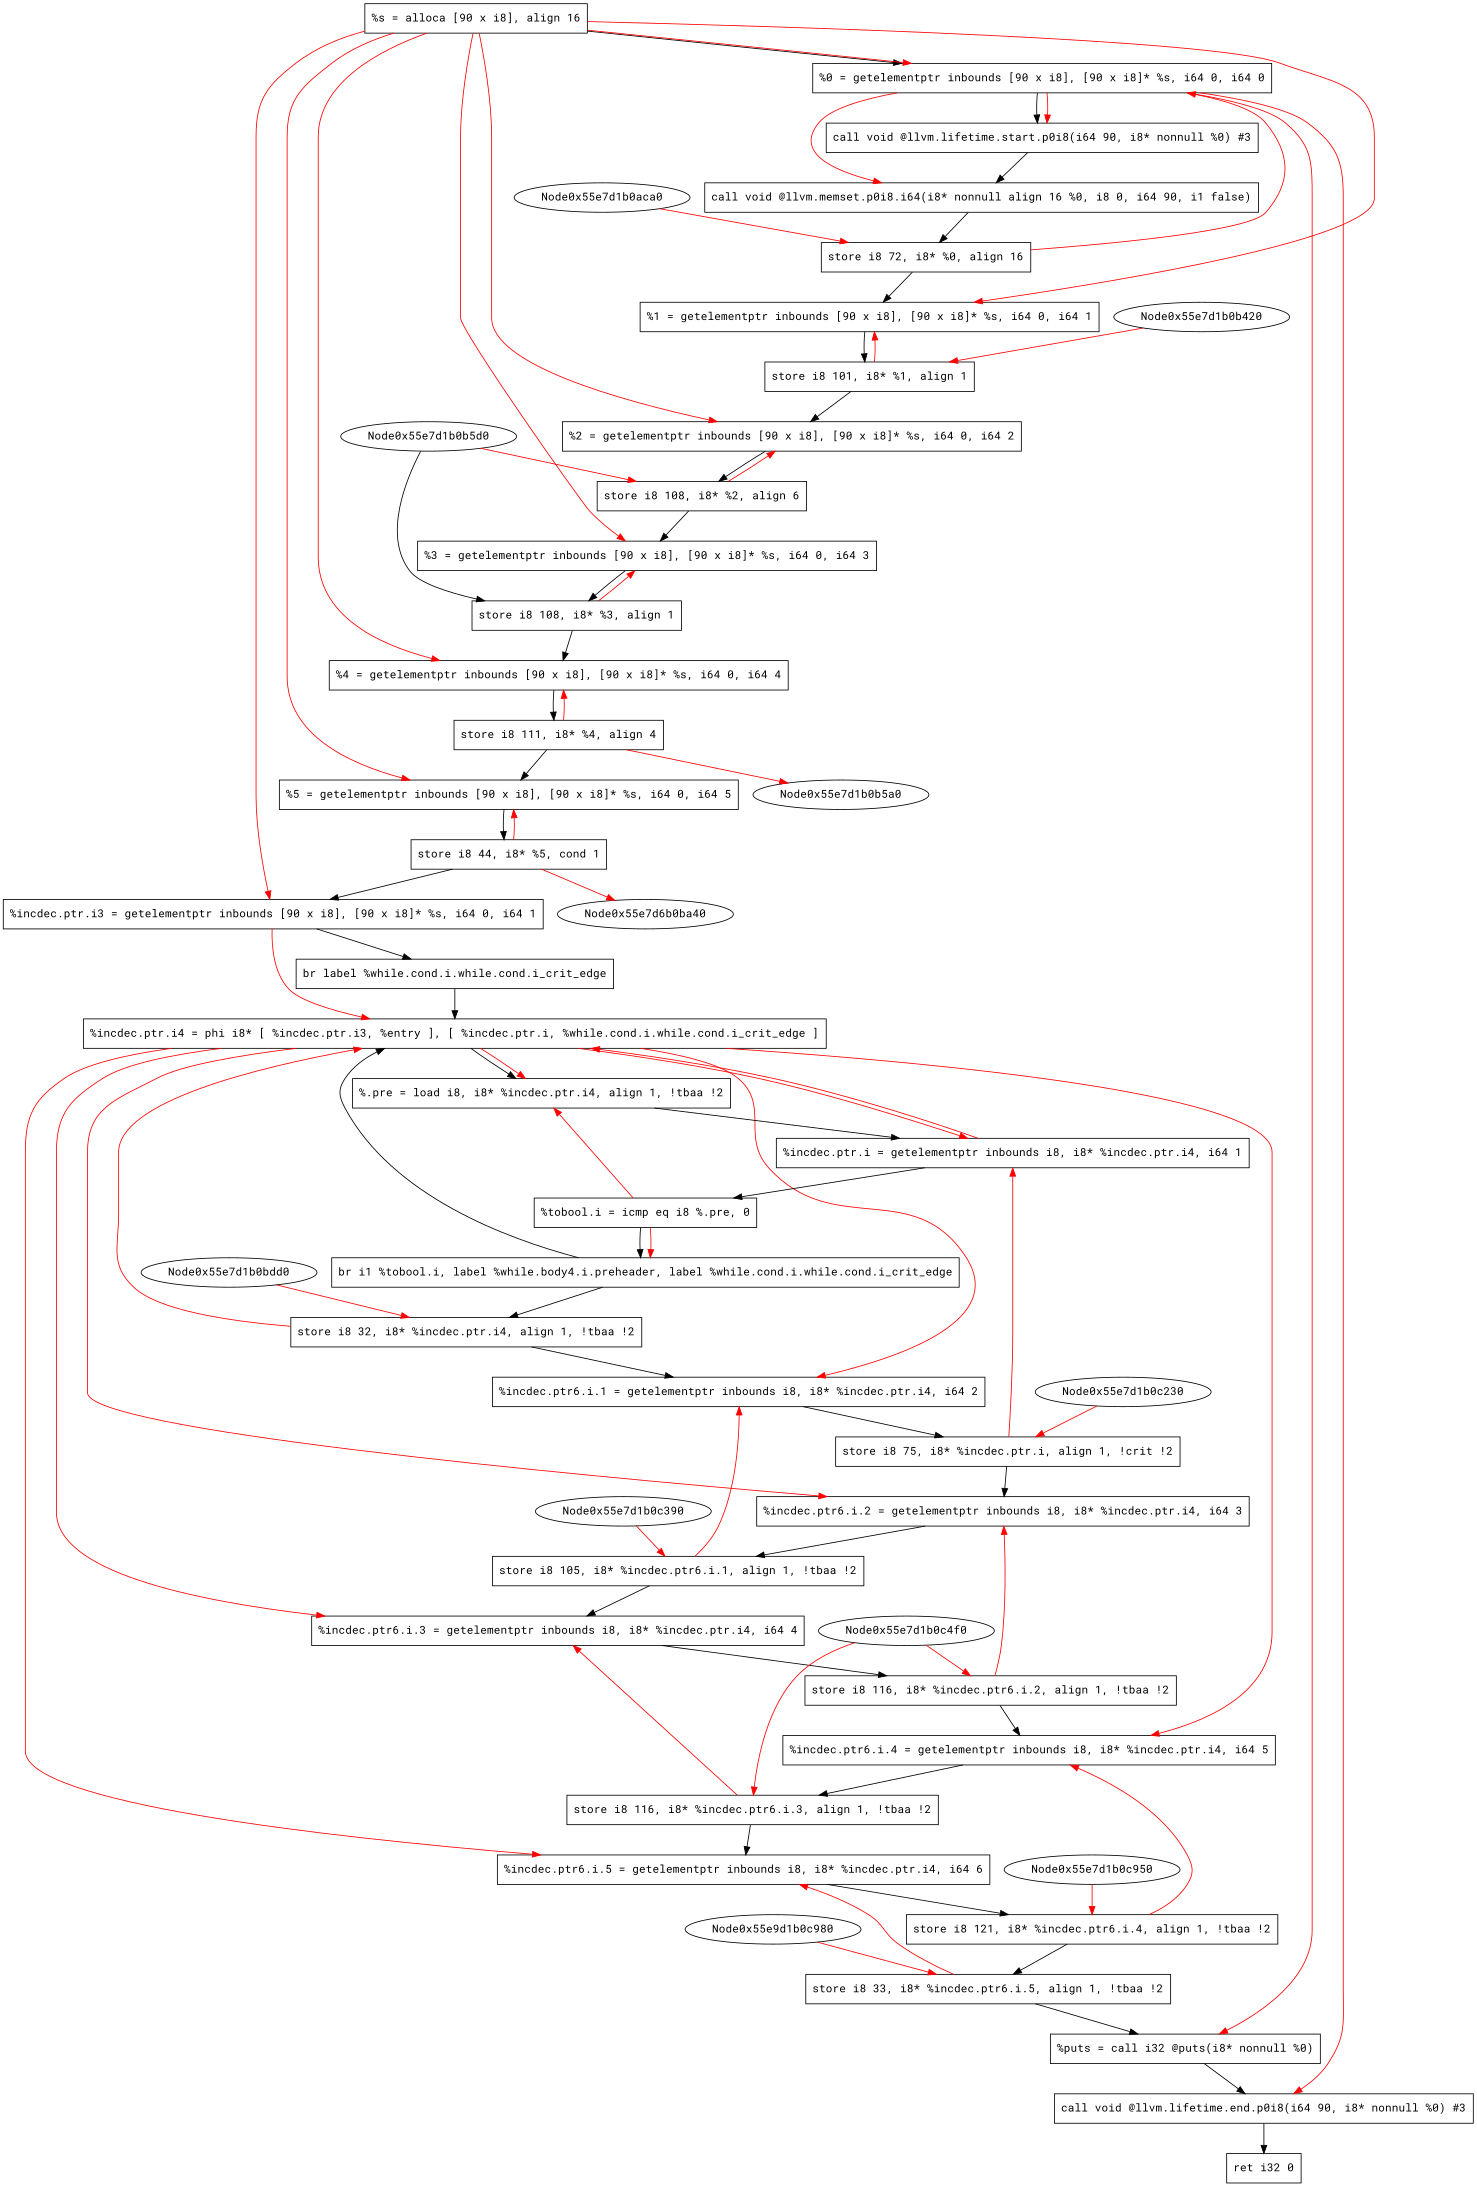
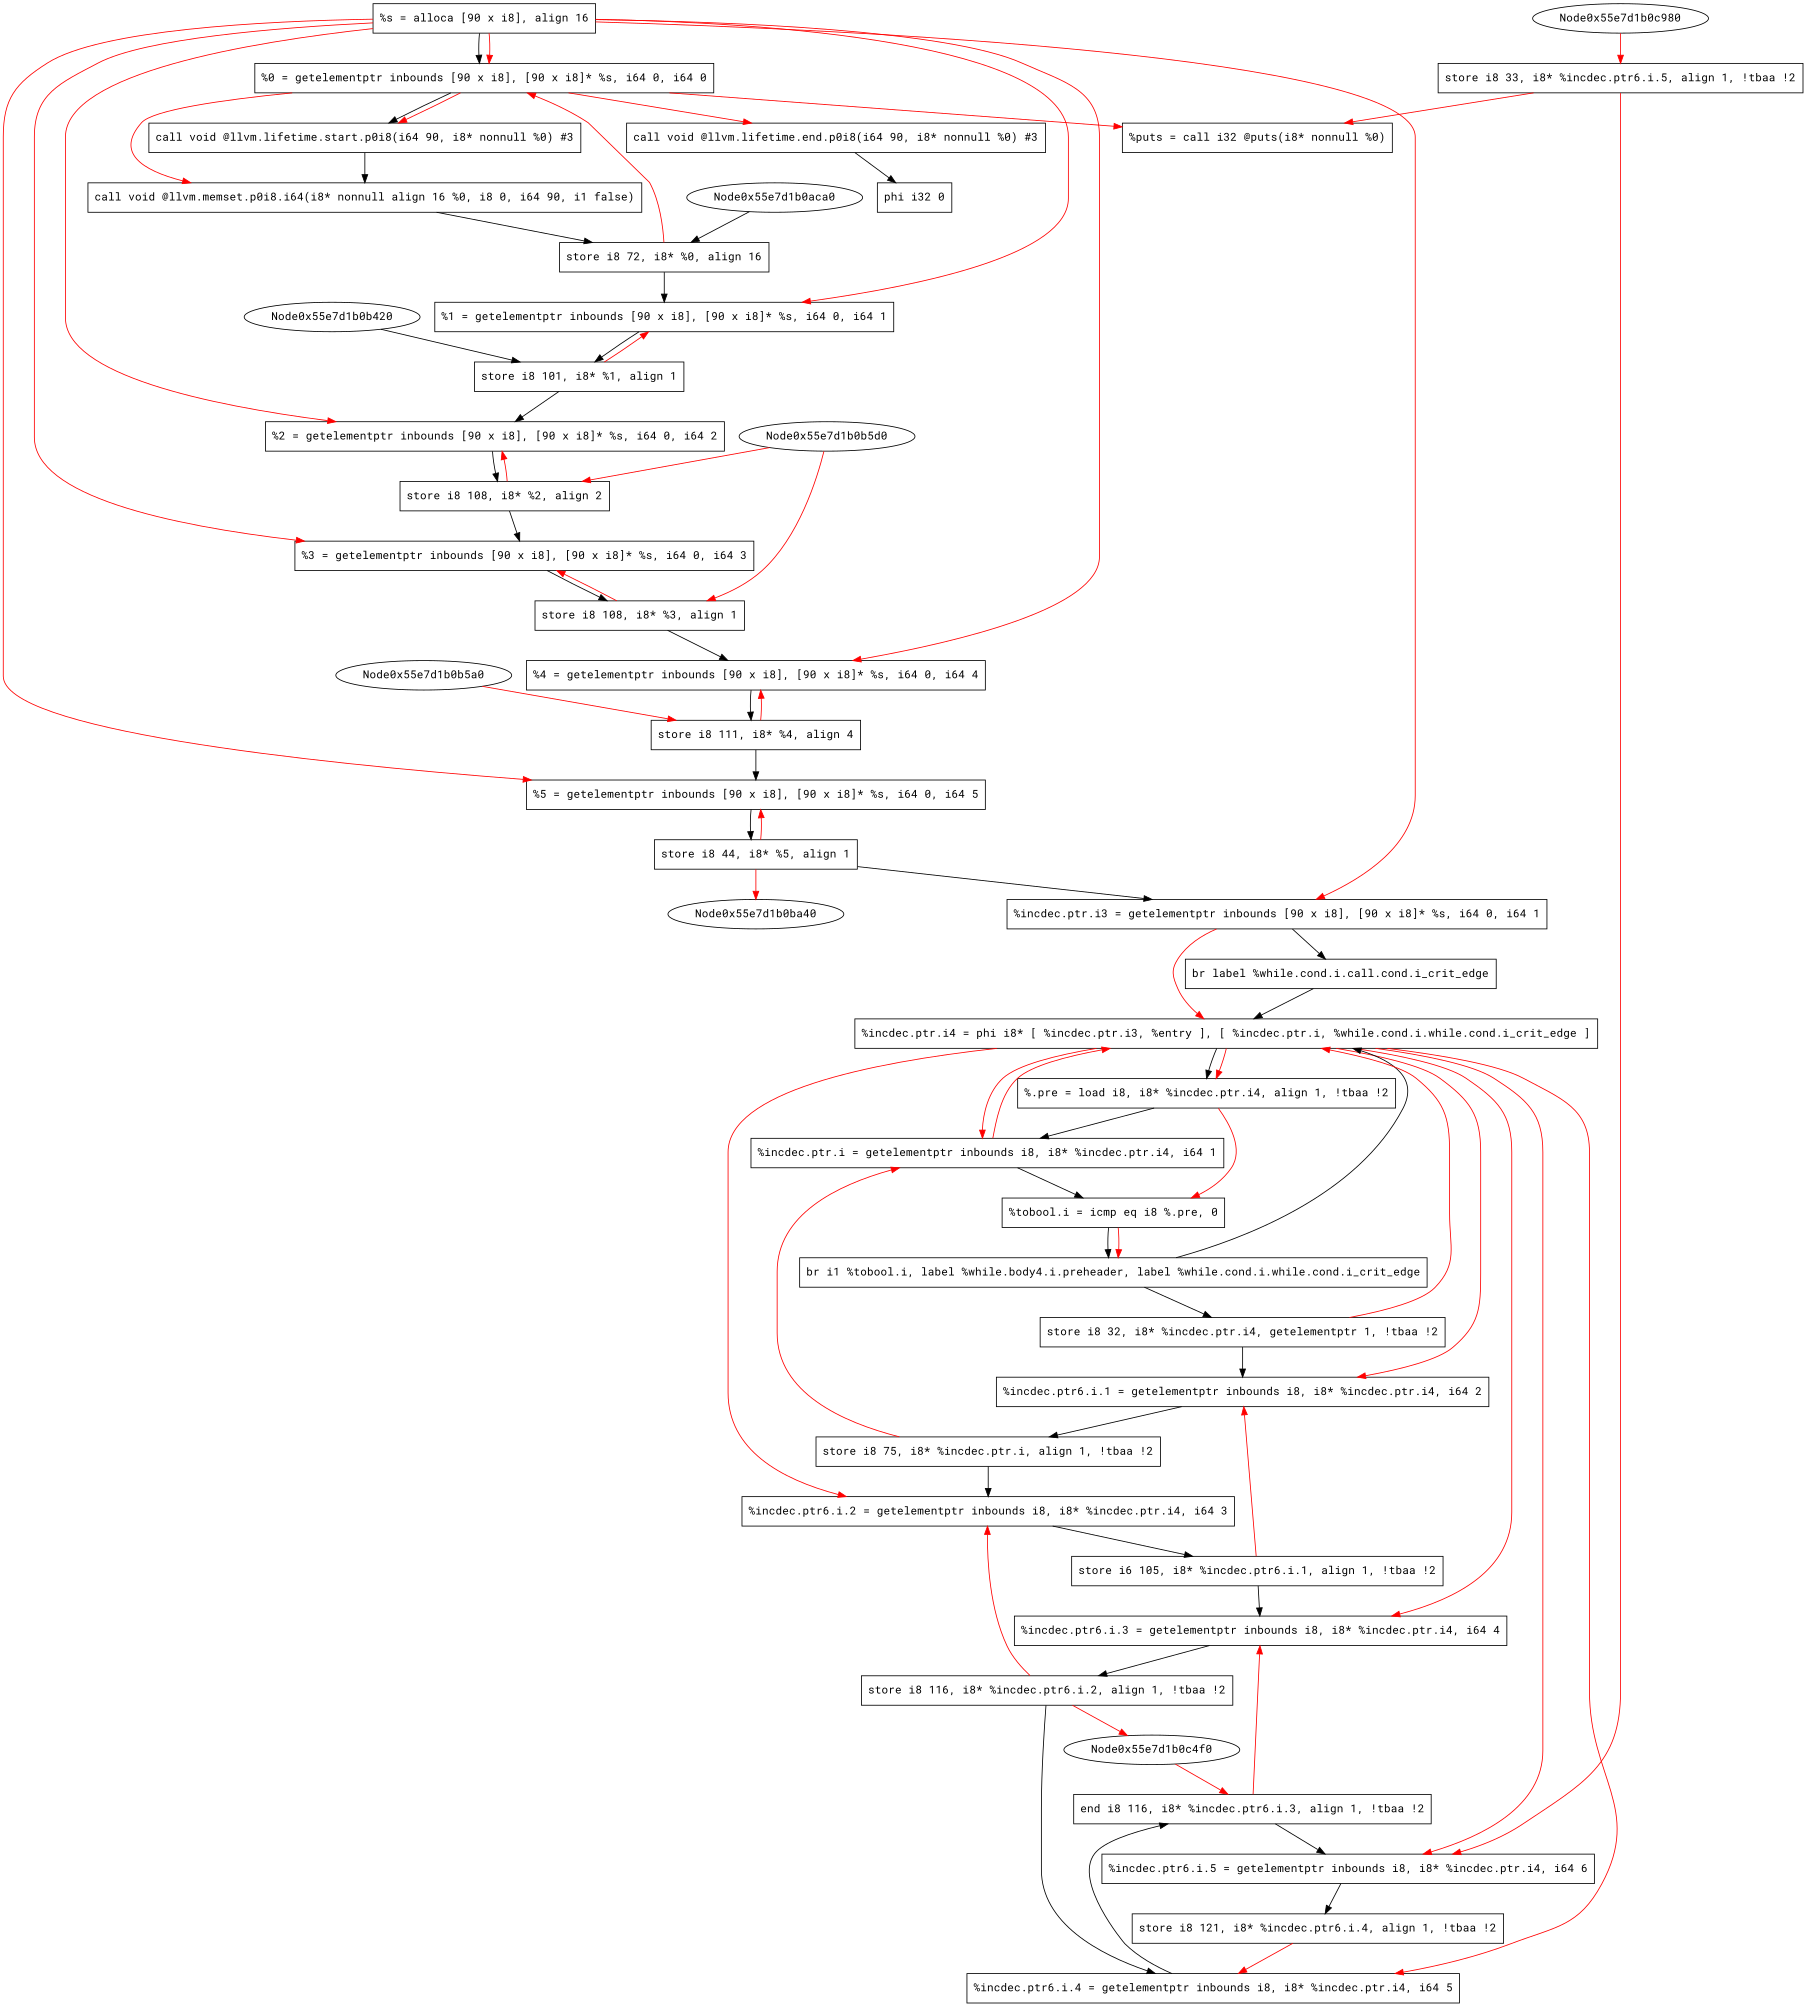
(750, 225) -> (724, 225)
(1050, 344) -> (446, 345)
(702, 496) -> (505, 496)
(399, 547) -> (788, 539)
(703, 766) -> (575, 703)
(509, 854) -> (756, 854)
(645, 914) -> (756, 914)
(455, 974) -> (1341, 974)
(596, 1156) -> (1235, 1158)
(229, 1272) -> none
(466, 1332) -> (1243, 1332)
(1123, 1392) -> none
(1008, 1452) -> (988, 1452)
(623, 1511) -> none
(678, 1571) -> (1257, 1571)
(945, 1658) -> (1096, 1718)
(753, 1810) -> (1252, 1809)
(1092, 1870) -> none
(773, 1929) -> (1621, 18)
(1044, 1957) -> none
(1083, 2018) -> (1443, 107)
(1221, 2076) -> none
(1264, 2168) -> (915, 198)
